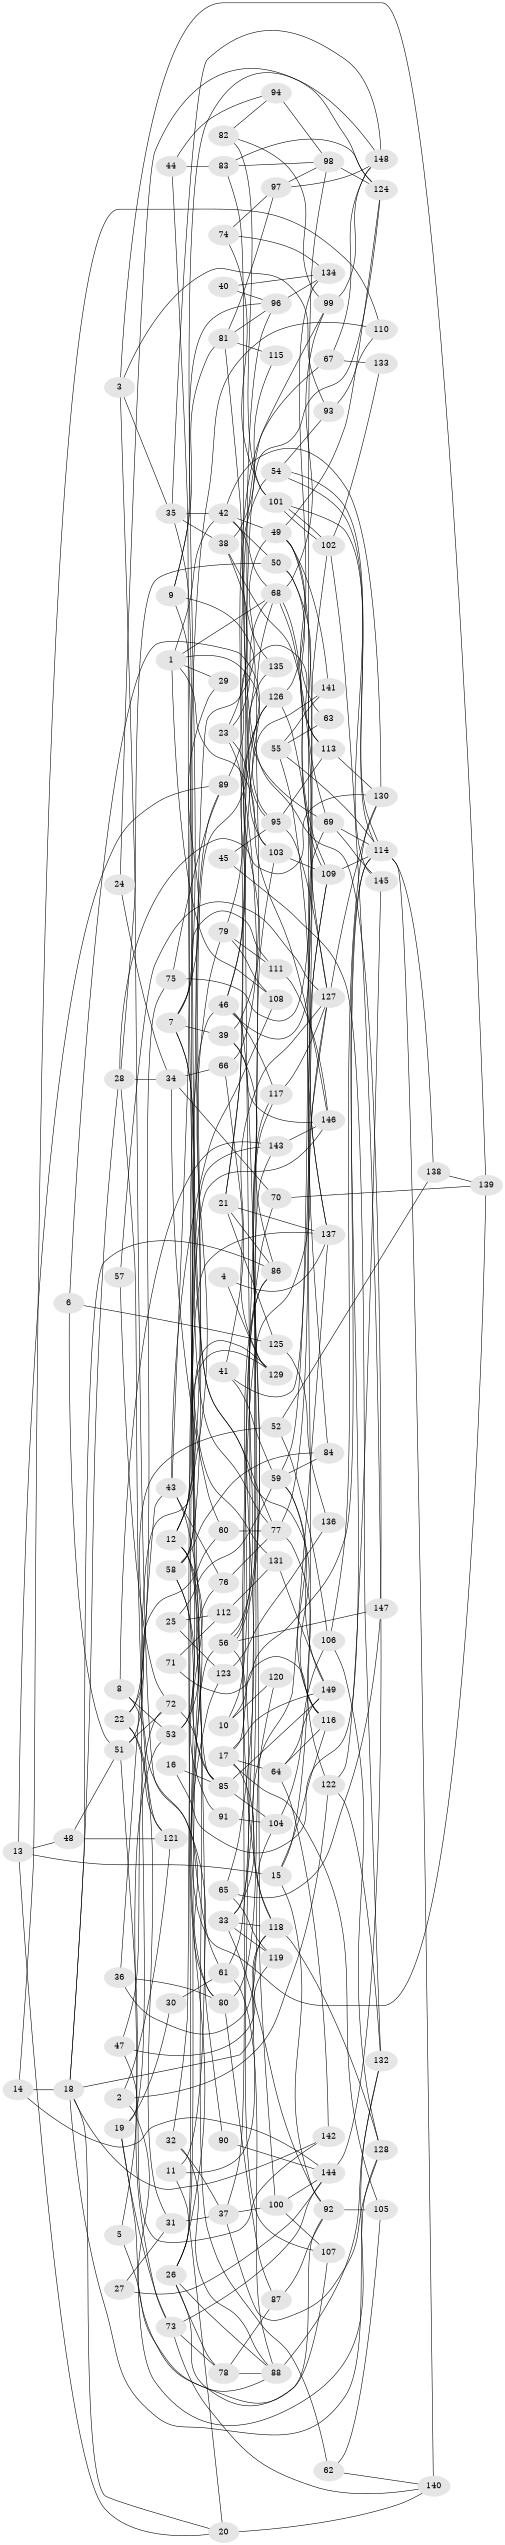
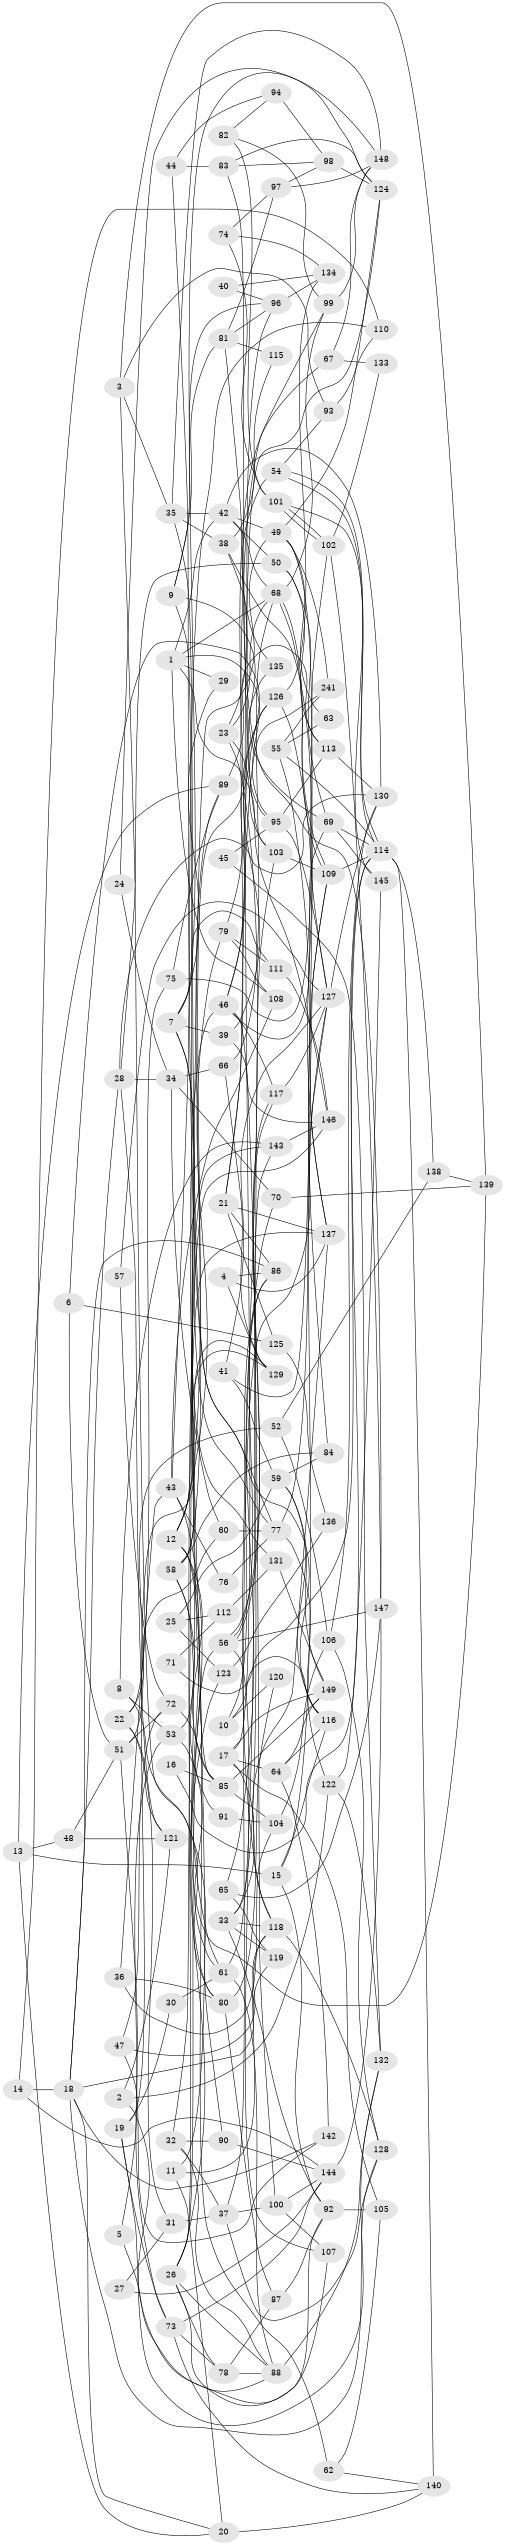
(329, 689) -> (329, 689)
(308, 821) -> none
(256, 1151) -> (250, 1274)
(197, 1659) -> (199, 1854)
none -> (198, 2141)
